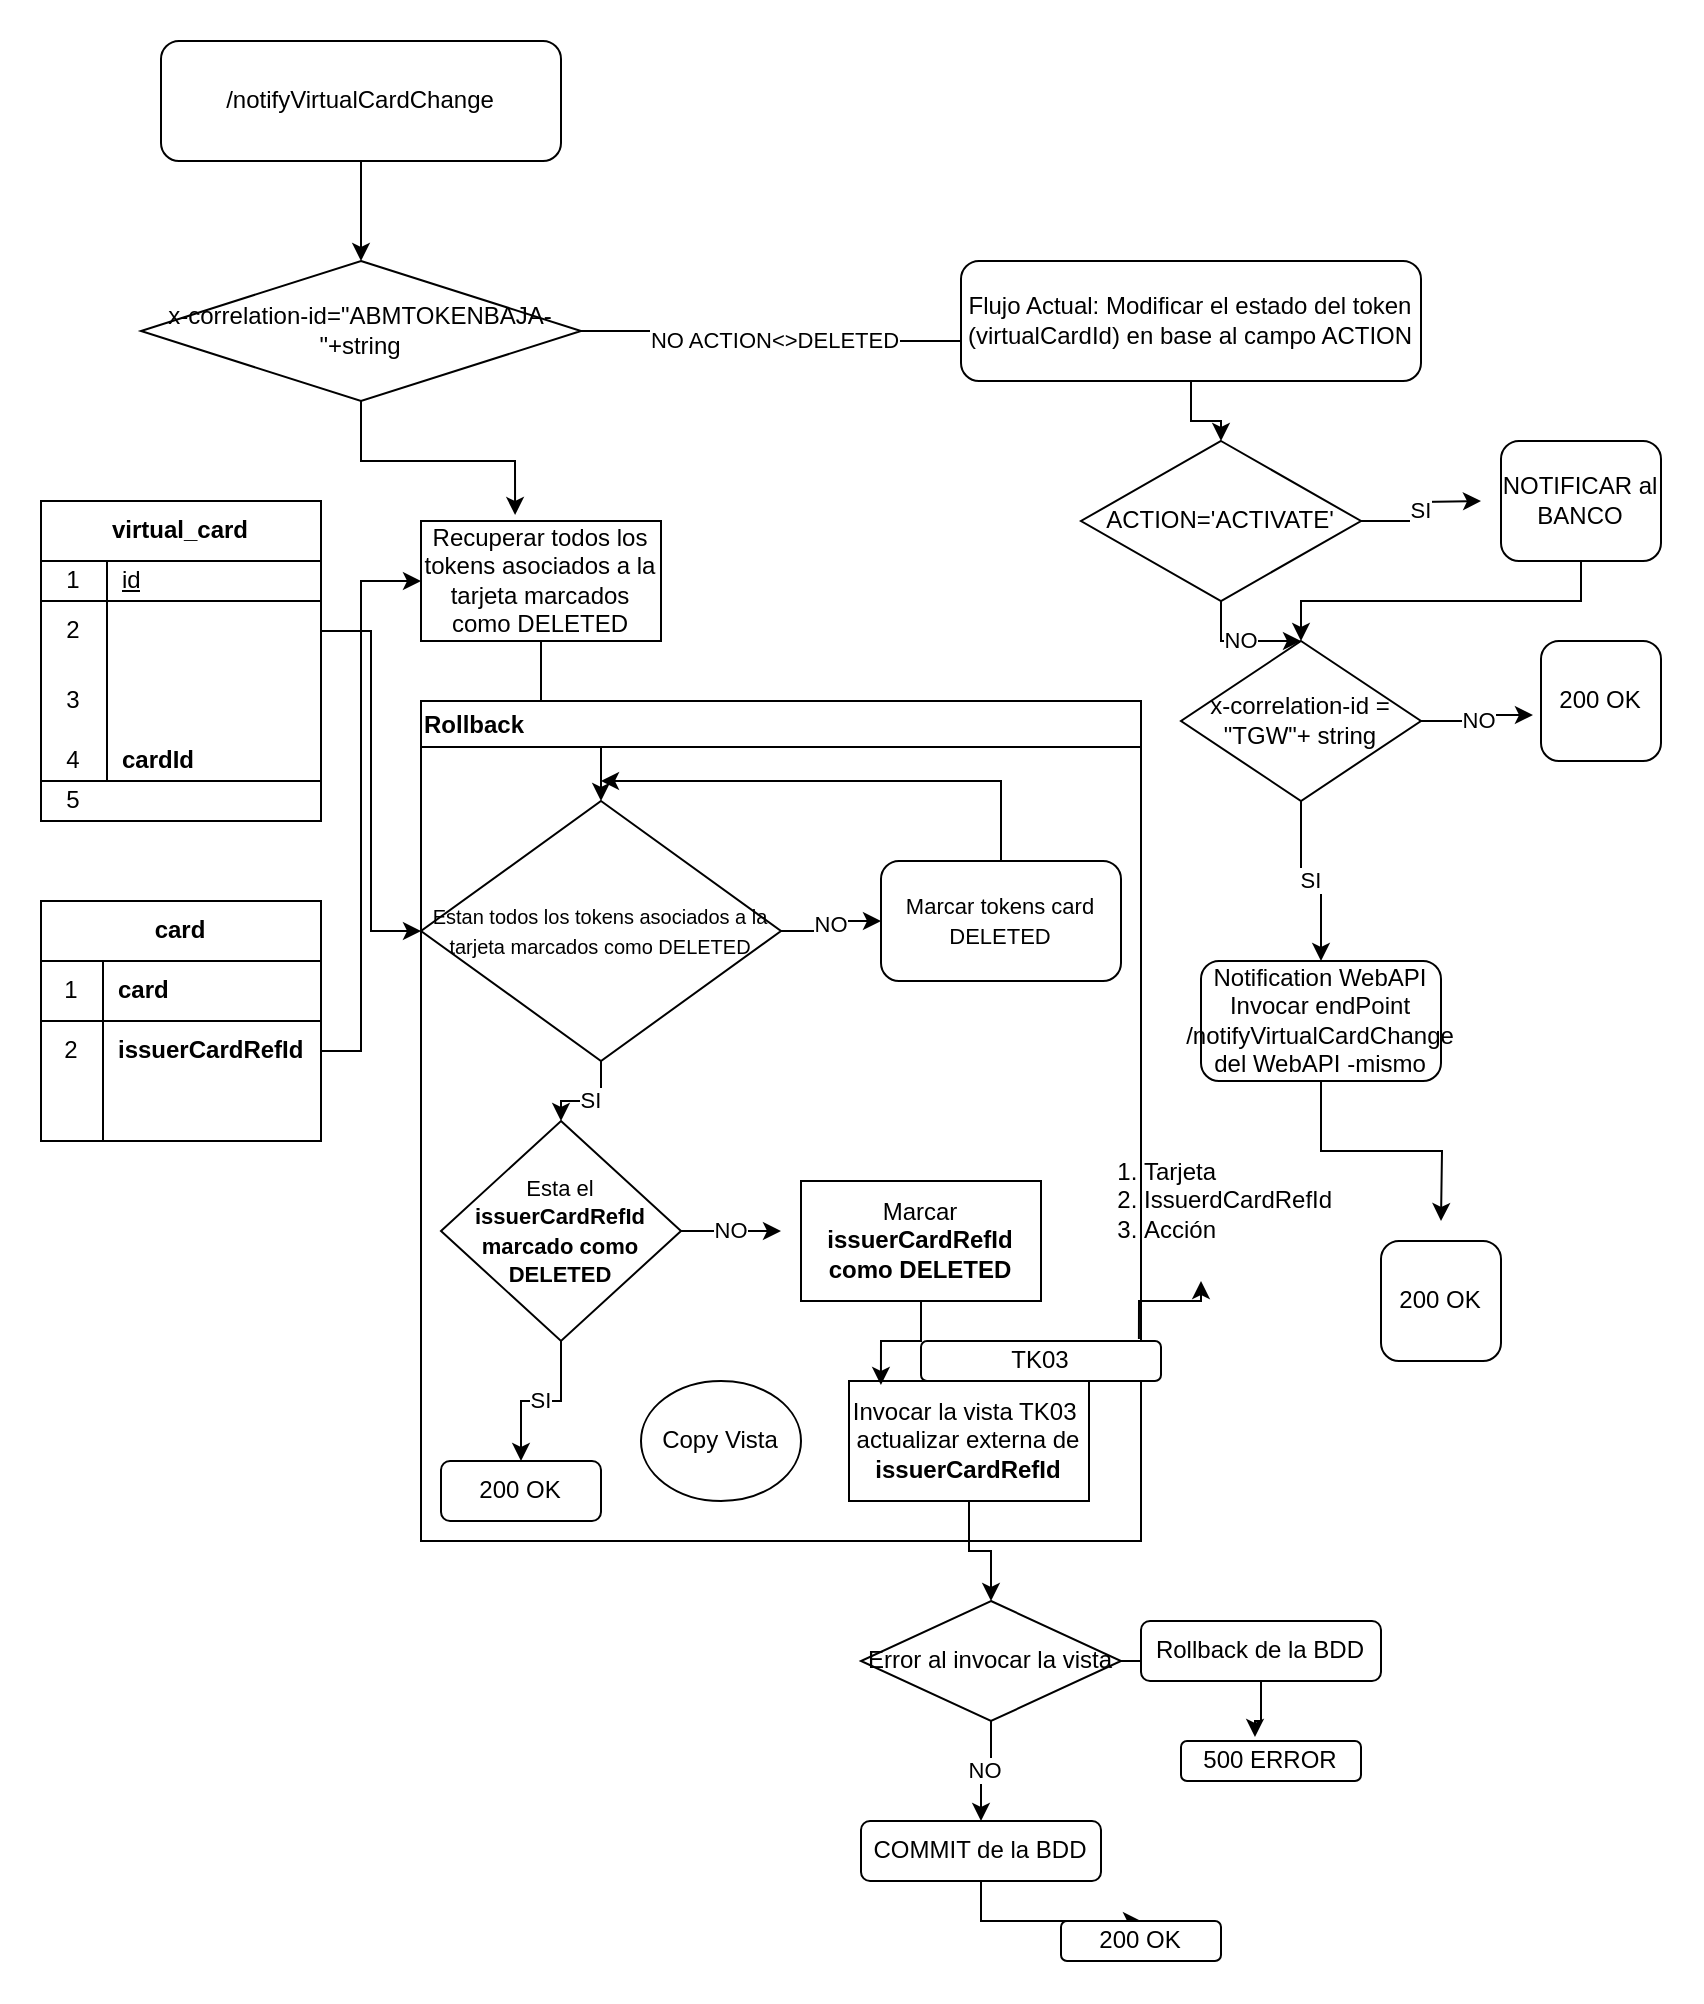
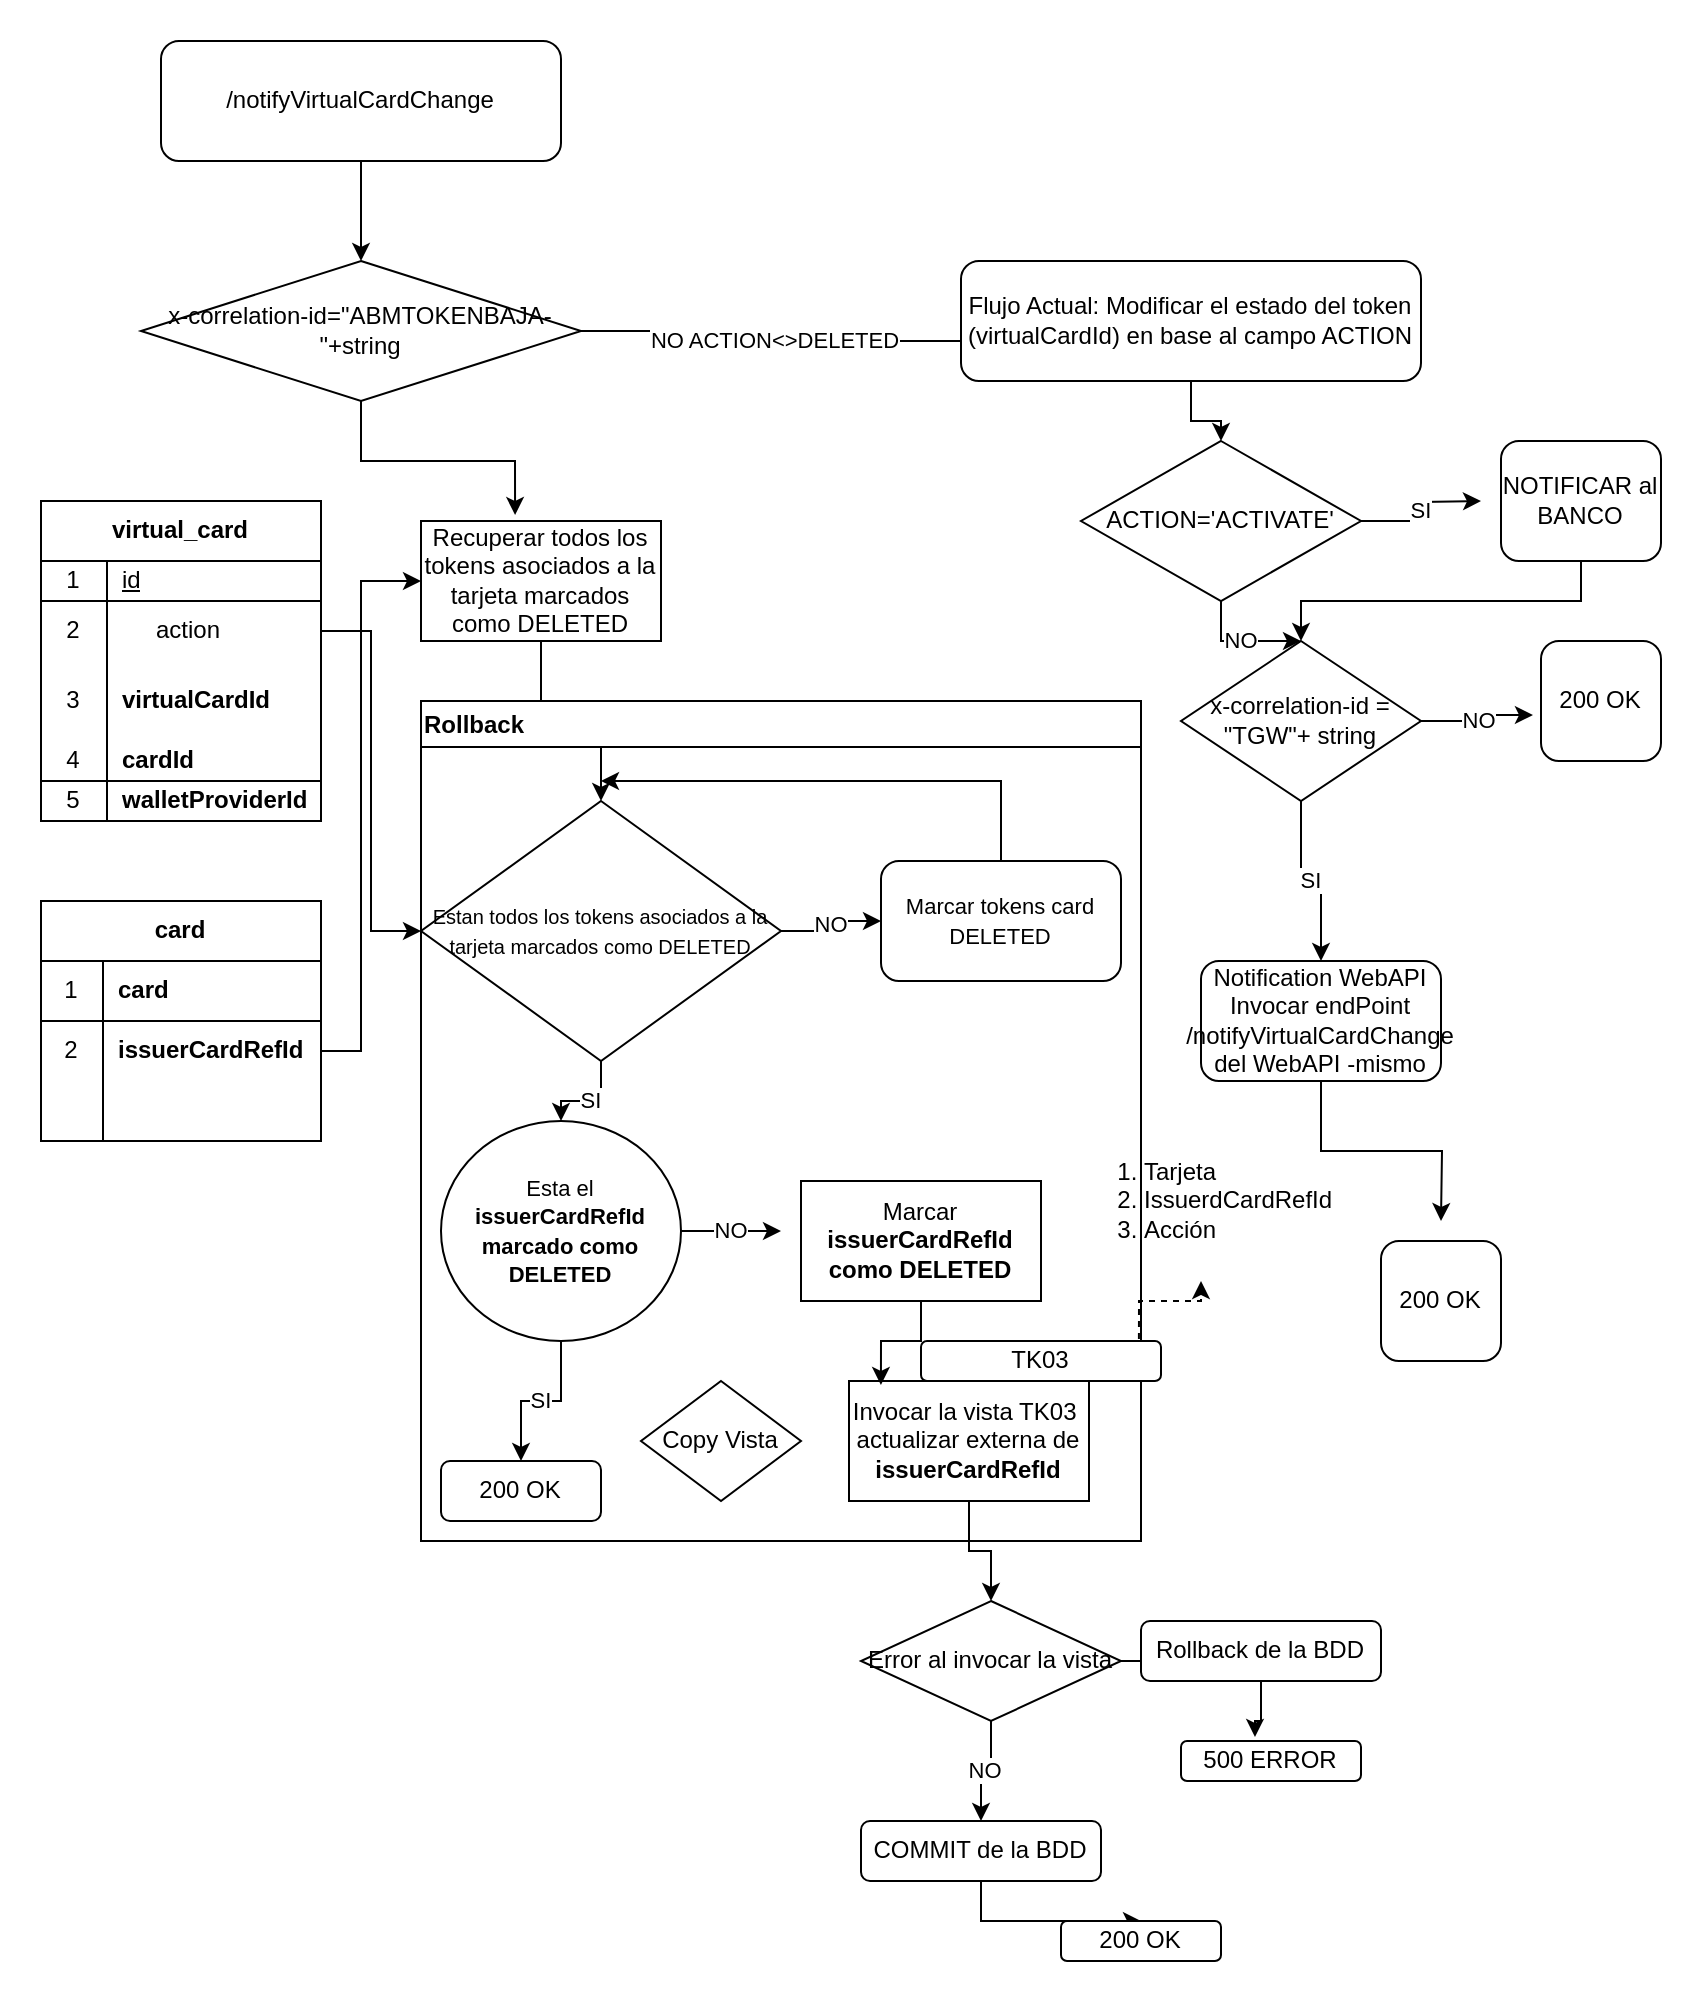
none -> (214, 631)
none -> (214, 701)
none -> (214, 801)
(561, 1231) -> (561, 1231)
(1177, 1301) -> (1177, 1301)
(721, 1441) -> (721, 1441)
